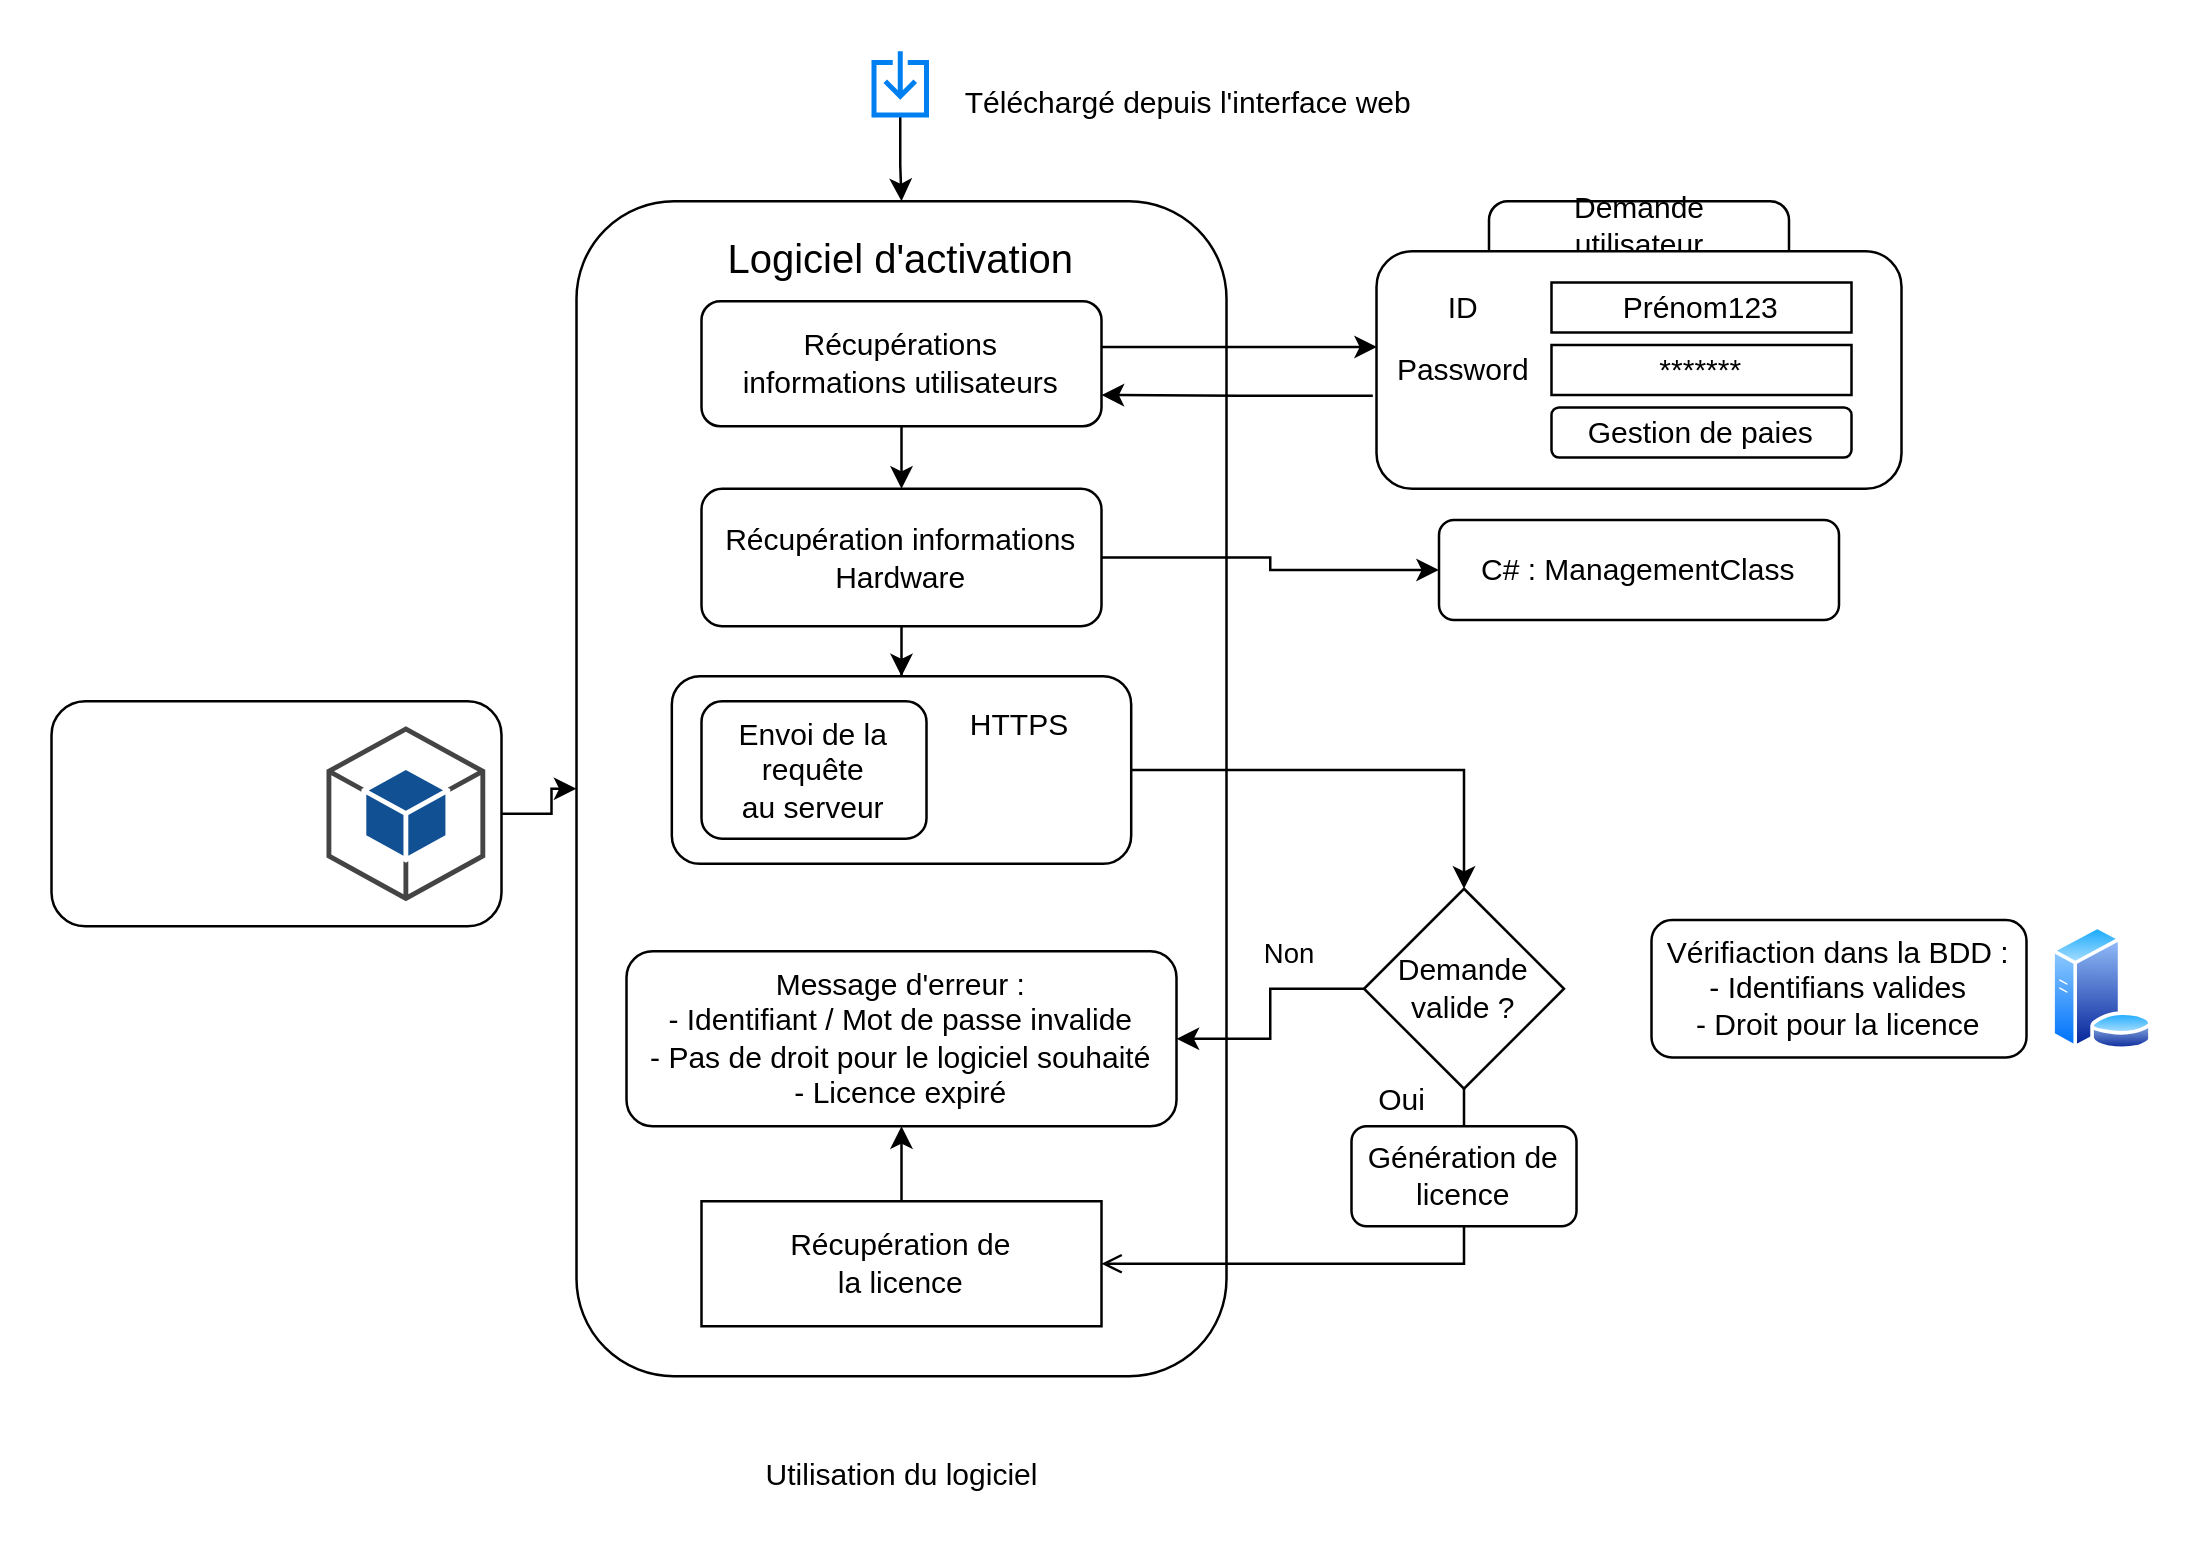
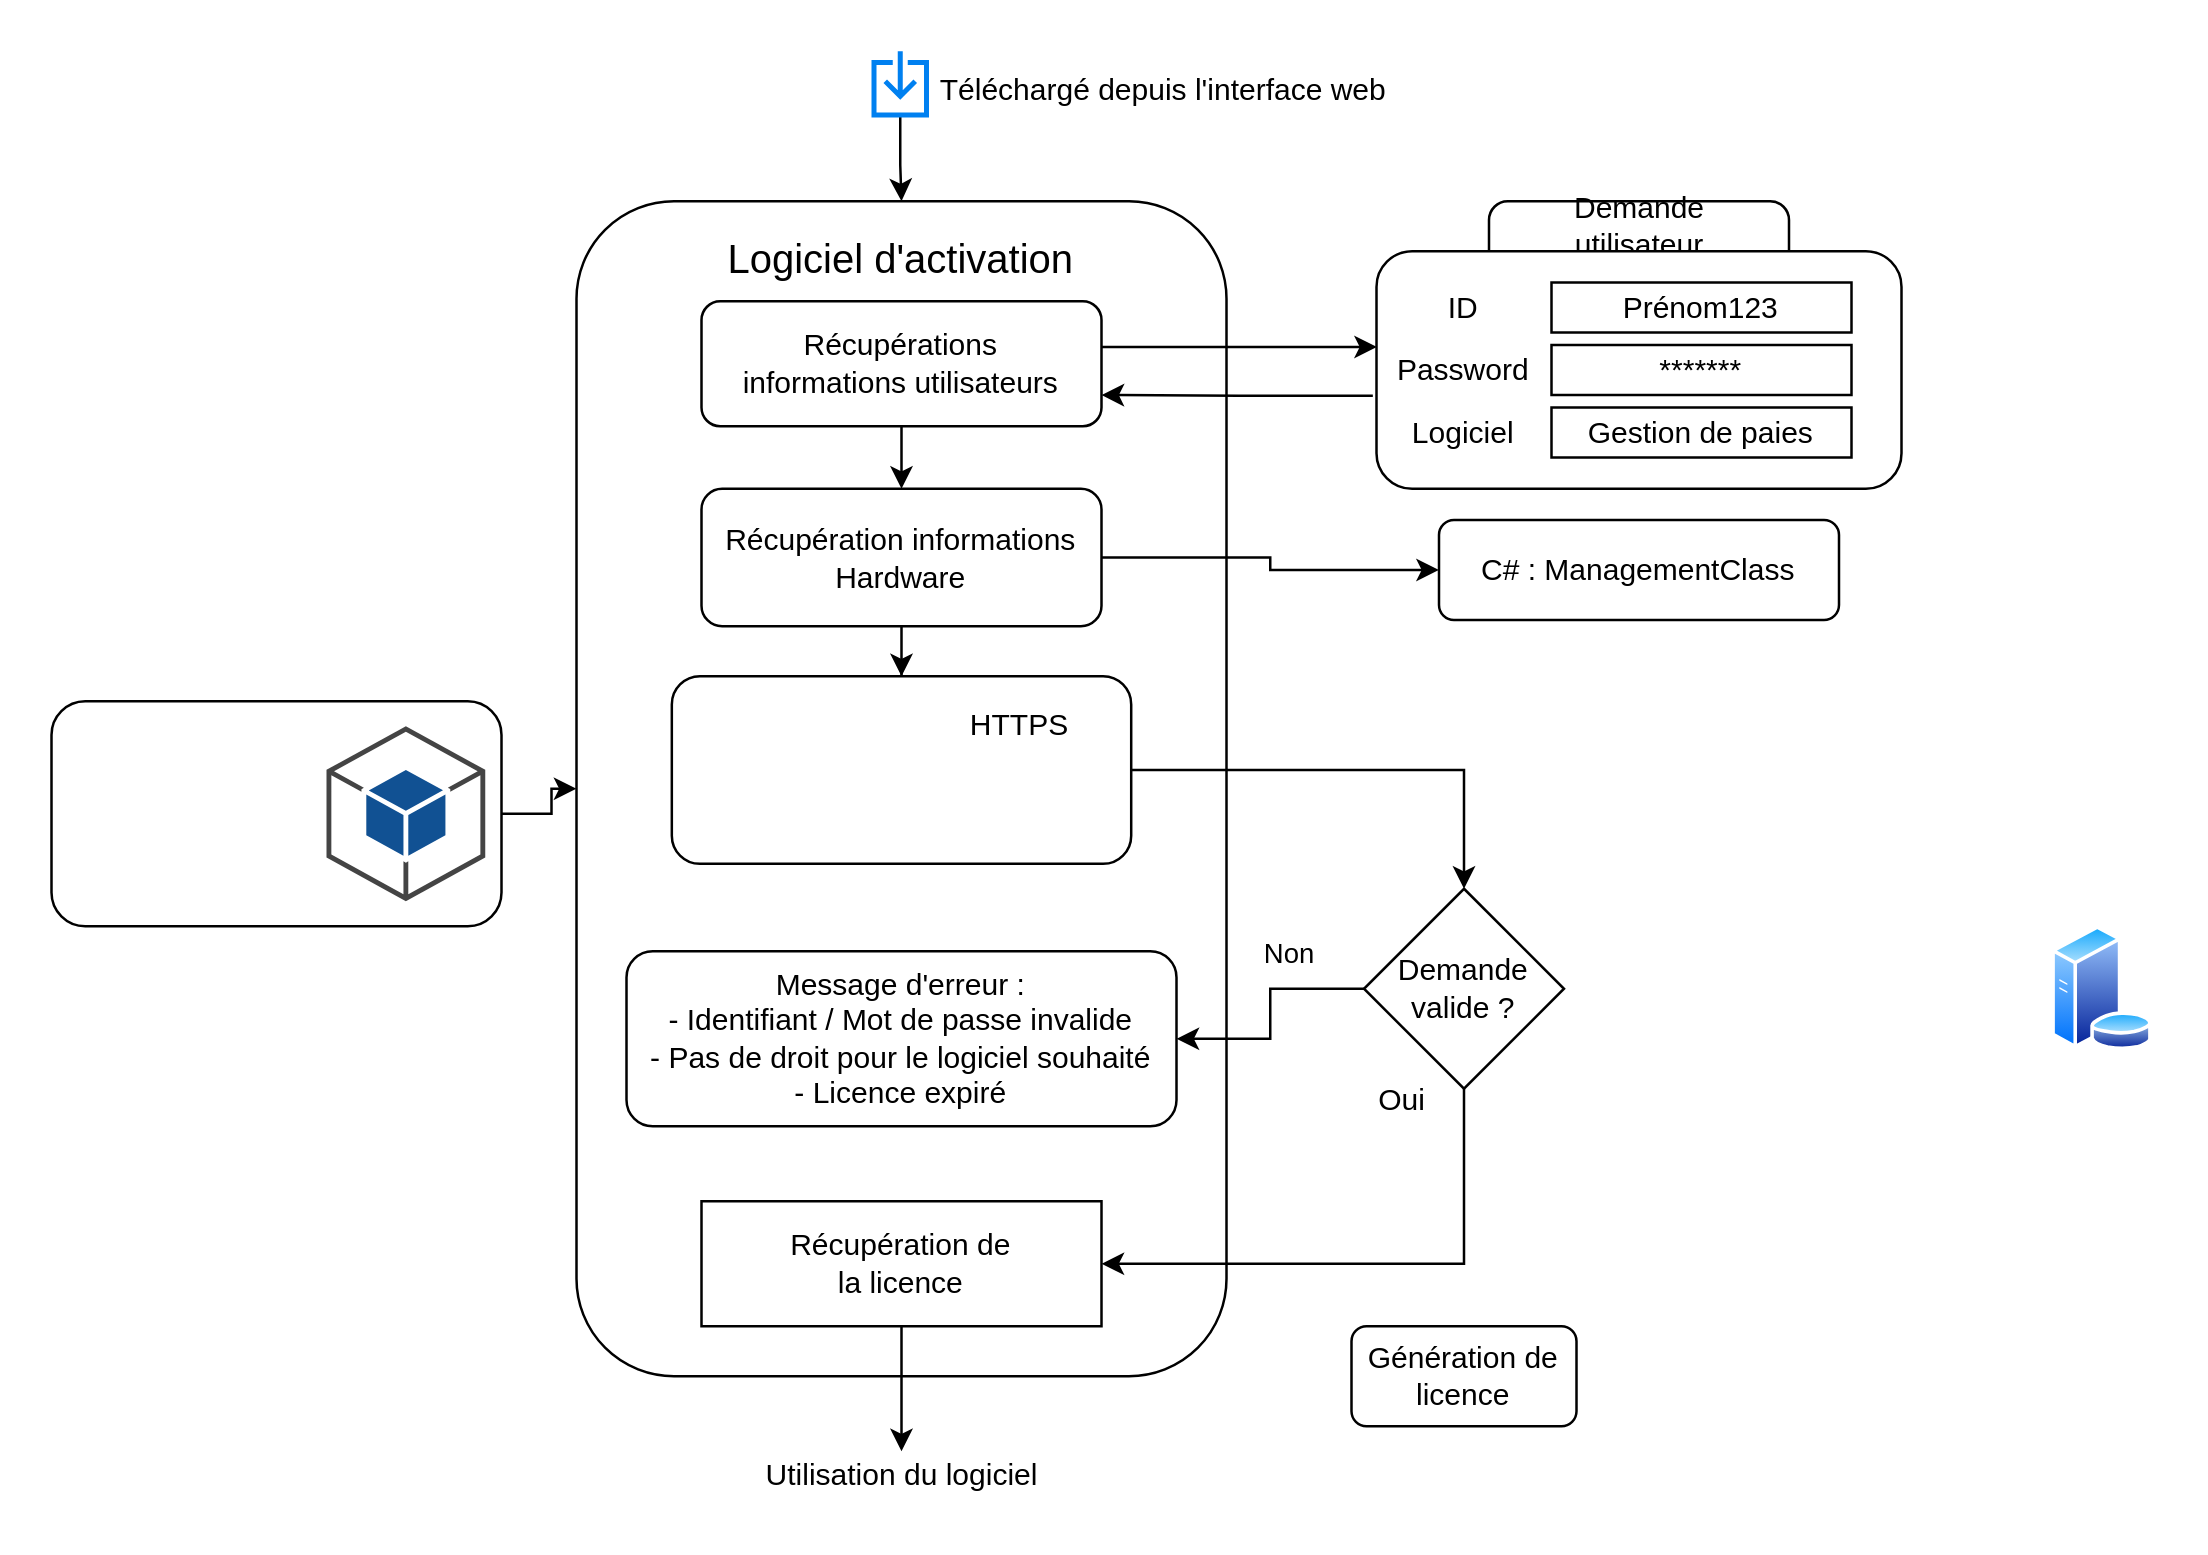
(1189, 103) -> (1164, 90)
none -> (1464, 433)
(1701, 433) -> (1701, 433)
(814, 770) -> none
(1839, 989) -> none
(901, 1155) -> (901, 1380)
(1464, 1176) -> (1464, 1376)
(1115, 1264) -> (1119, 1264)
